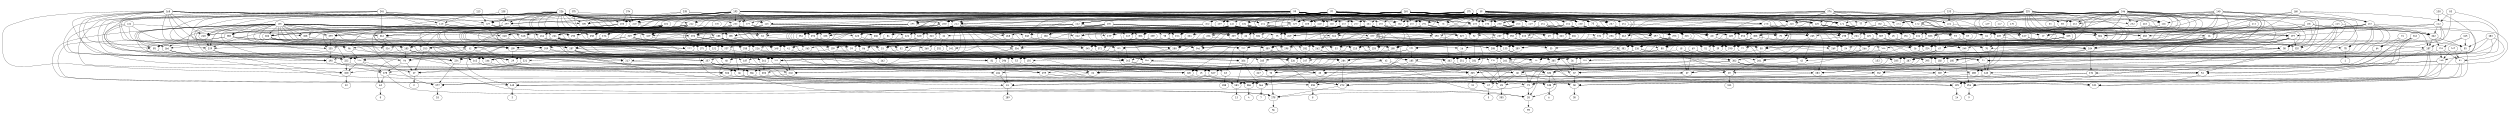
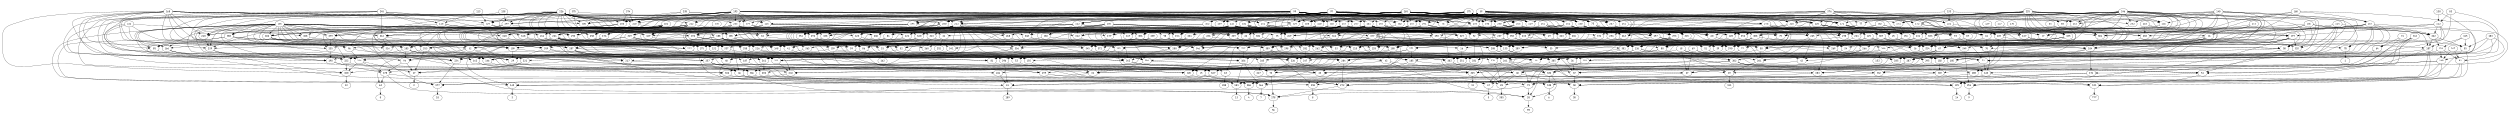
none -> (2094, 98)
